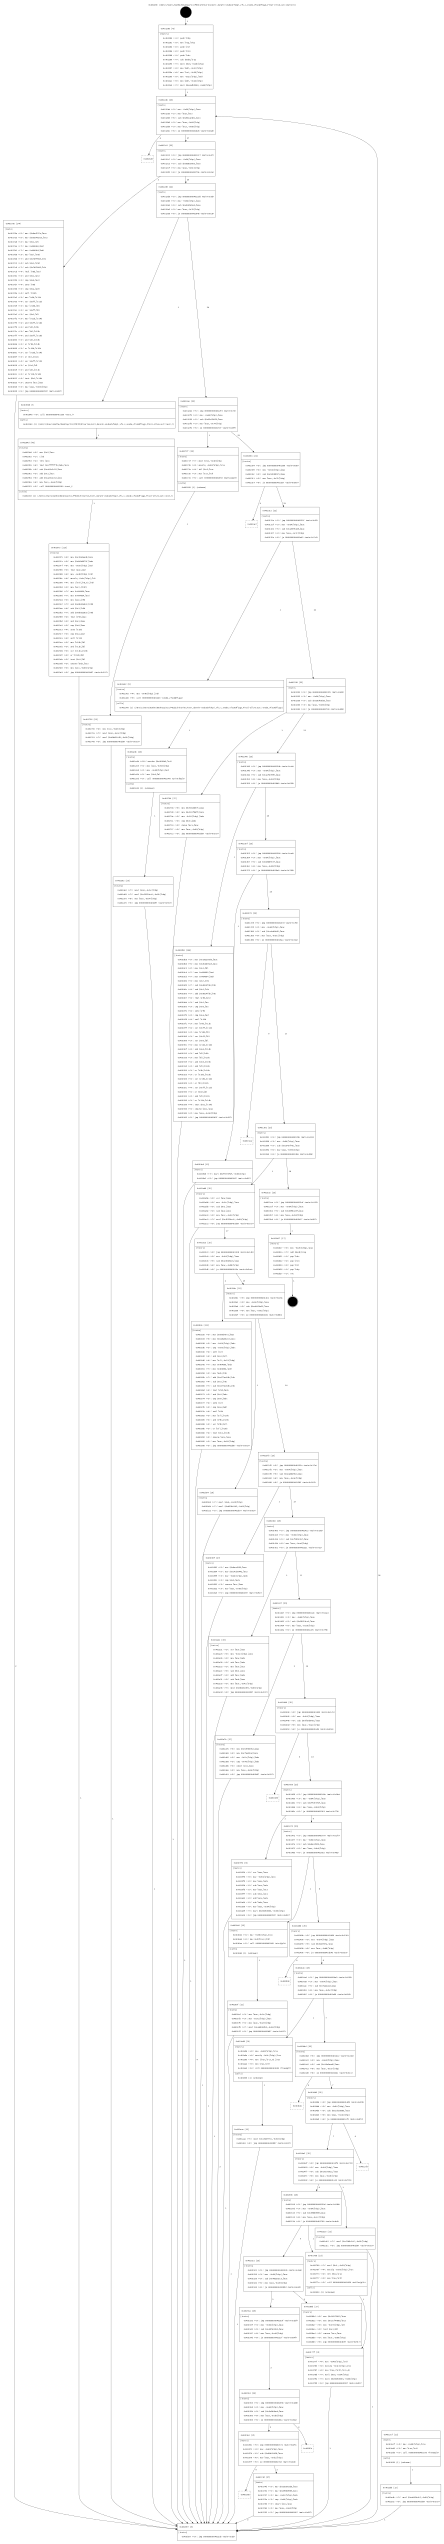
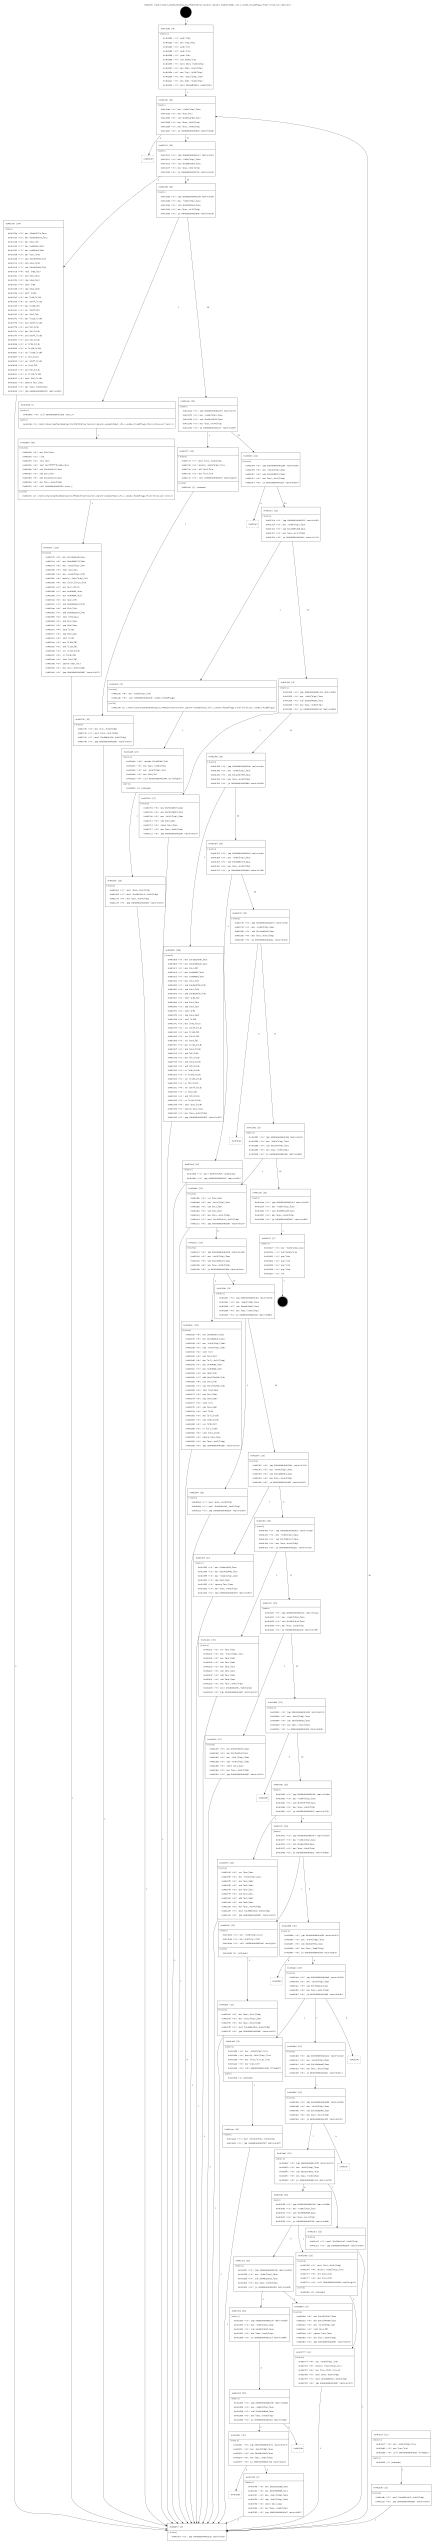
(305, 2088) -> (341, 2026)
